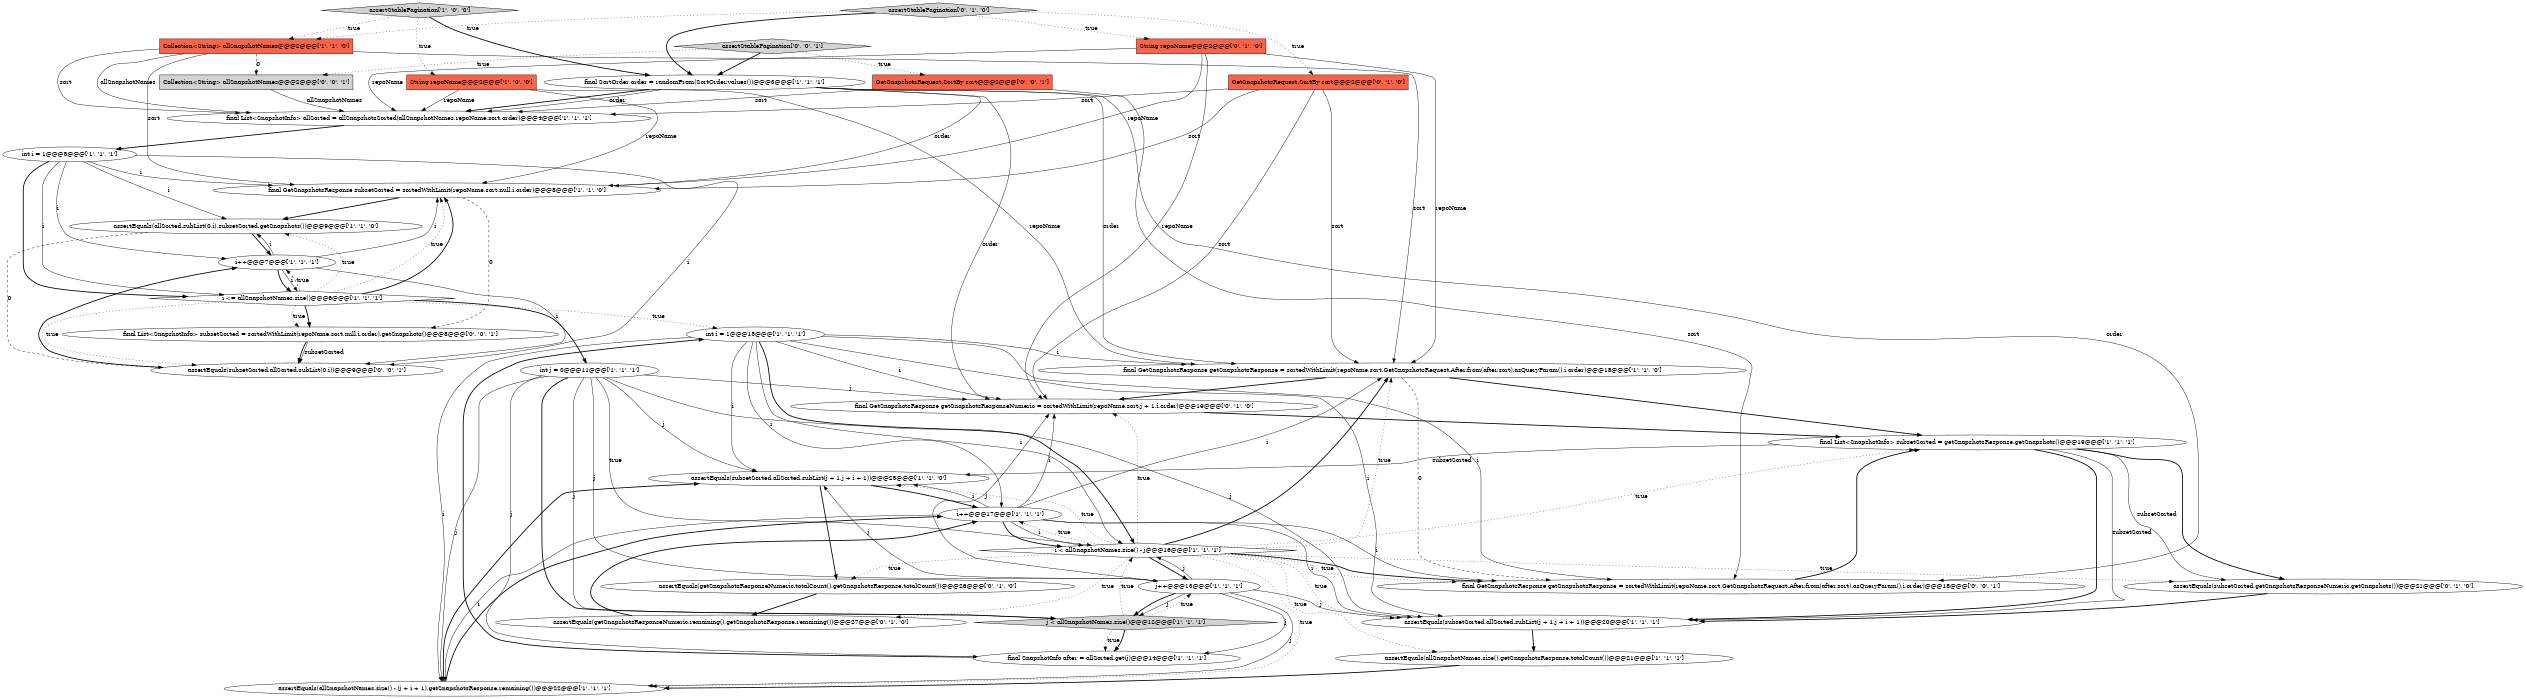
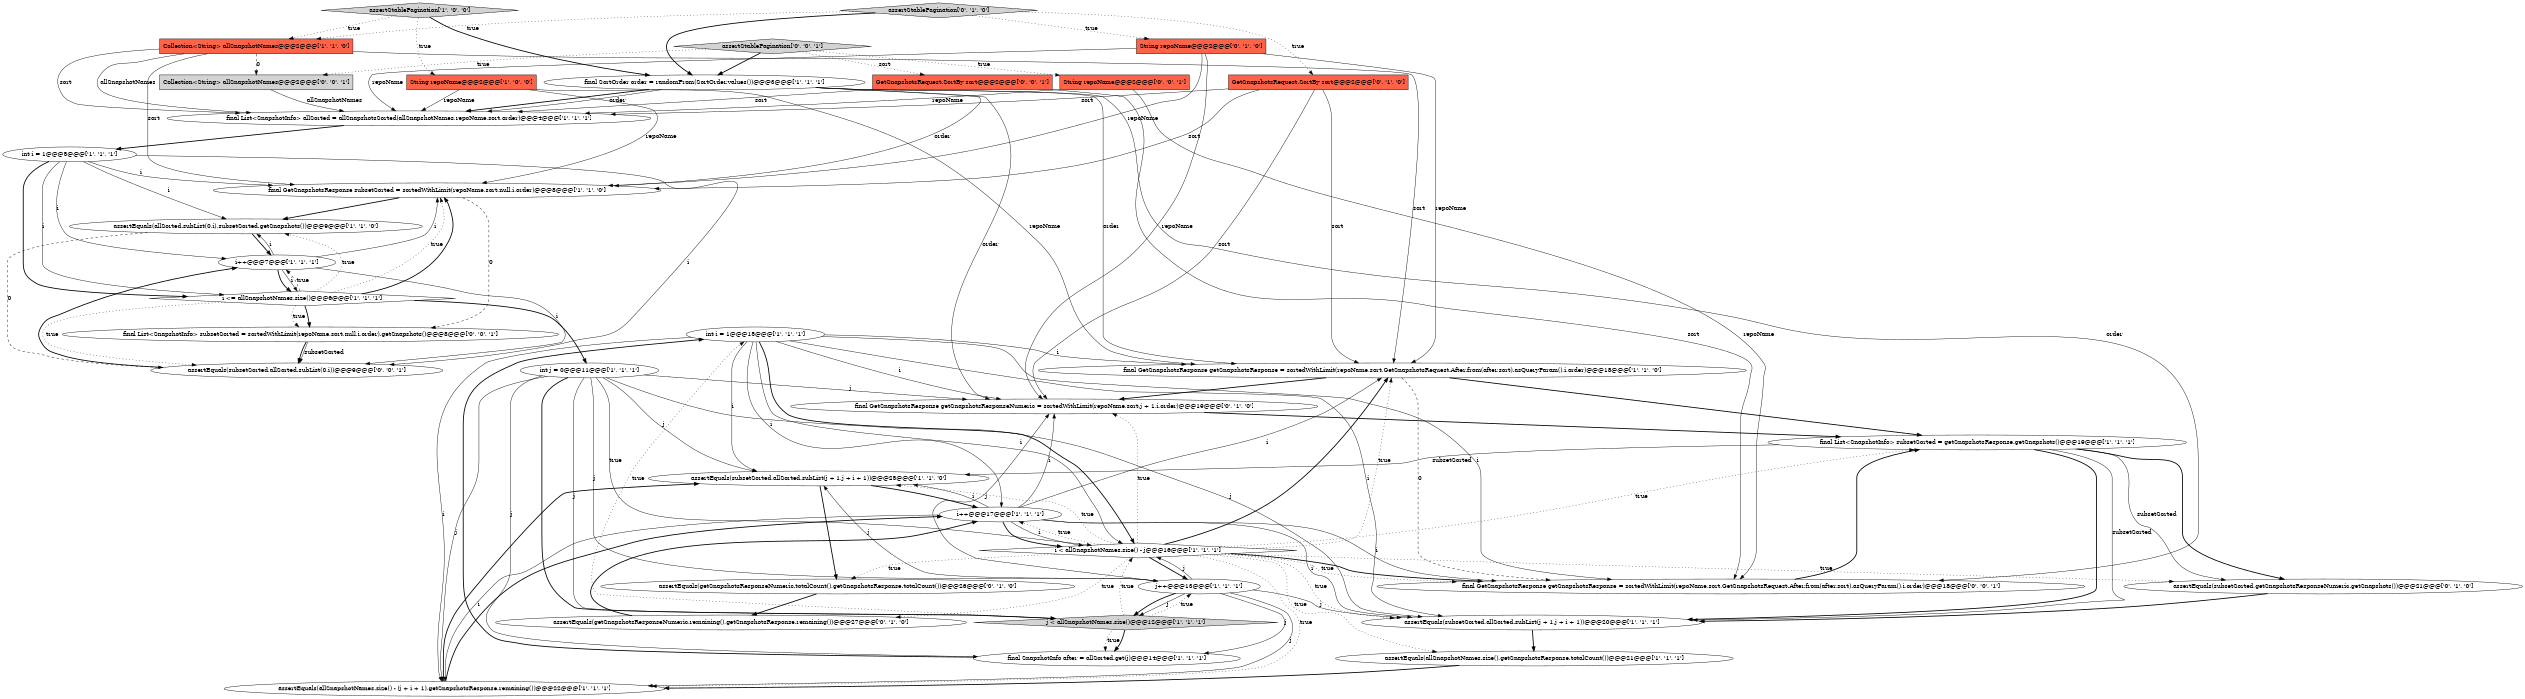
(885, 64) -> (885, 64)
none -> (1125, 82)
(553, 310) -> (676, 599)
